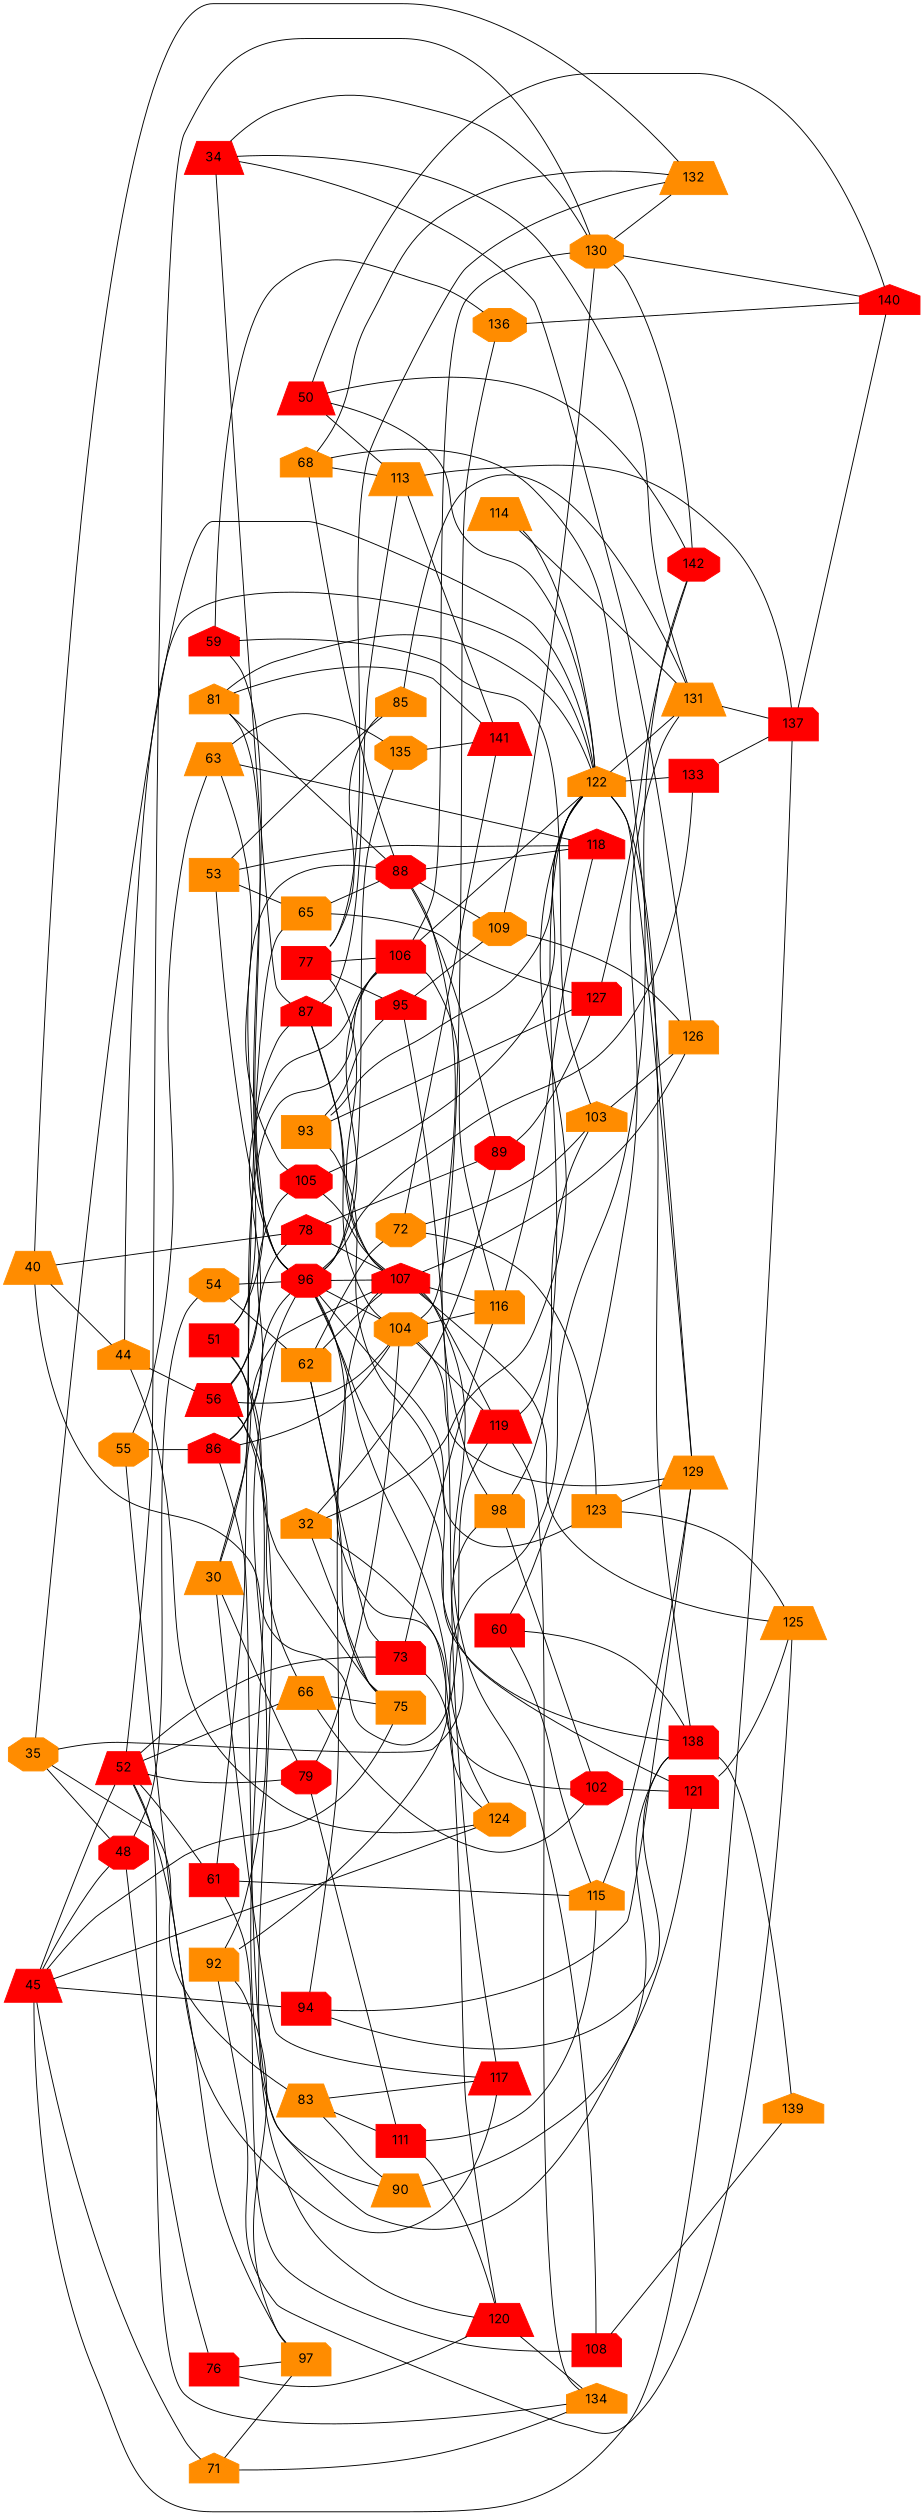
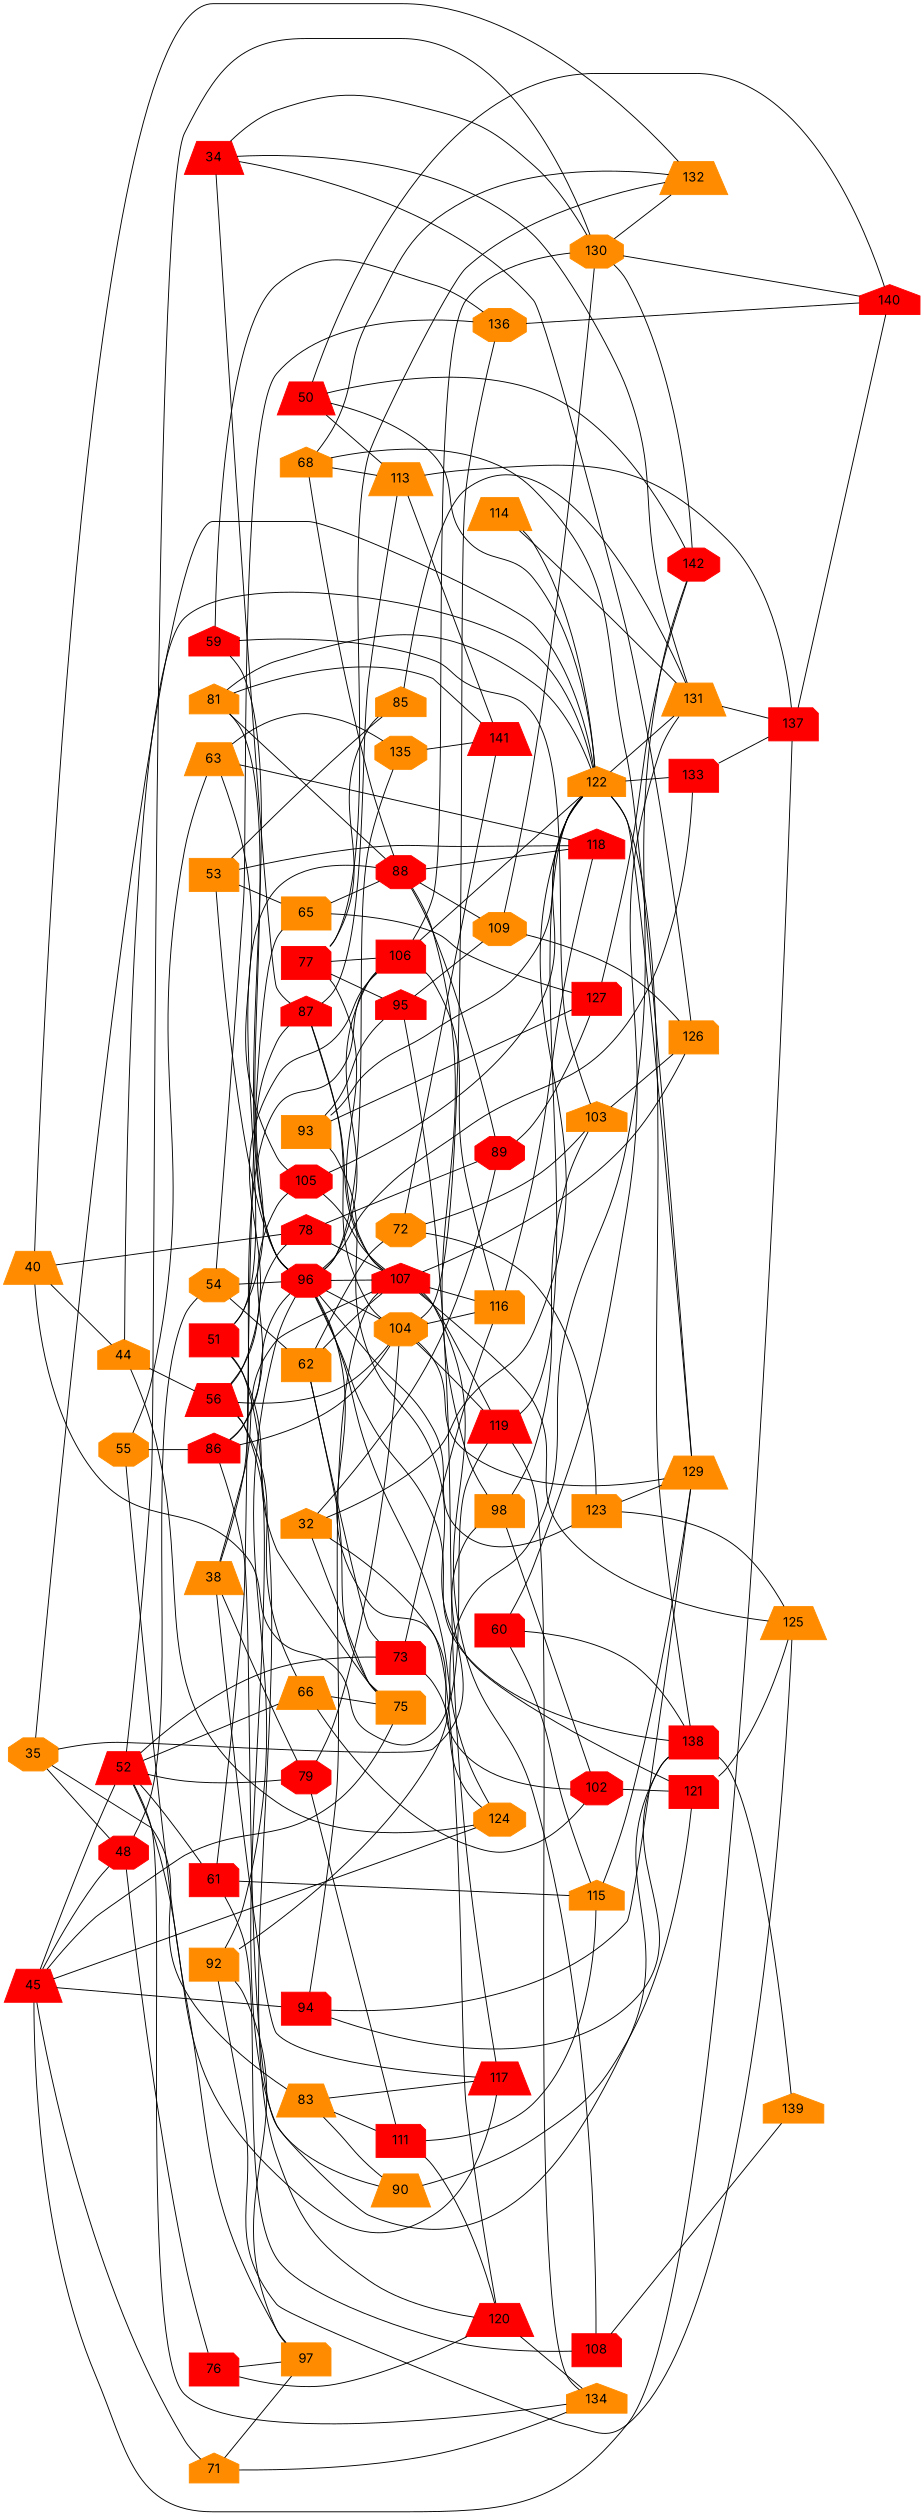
none -> (246, 715)
(214, 1578) -> (214, 1578)
